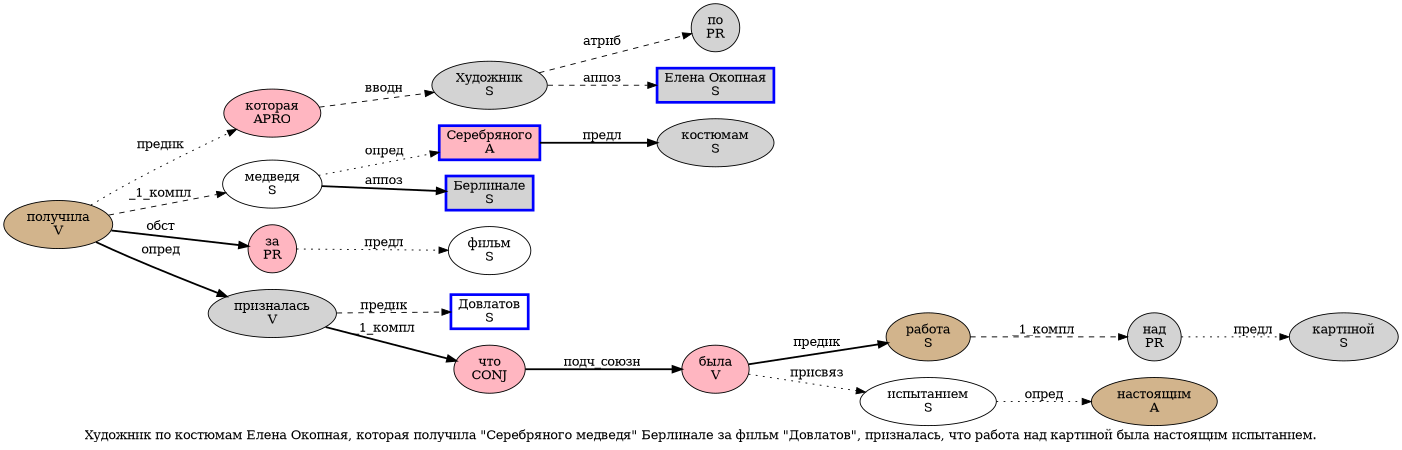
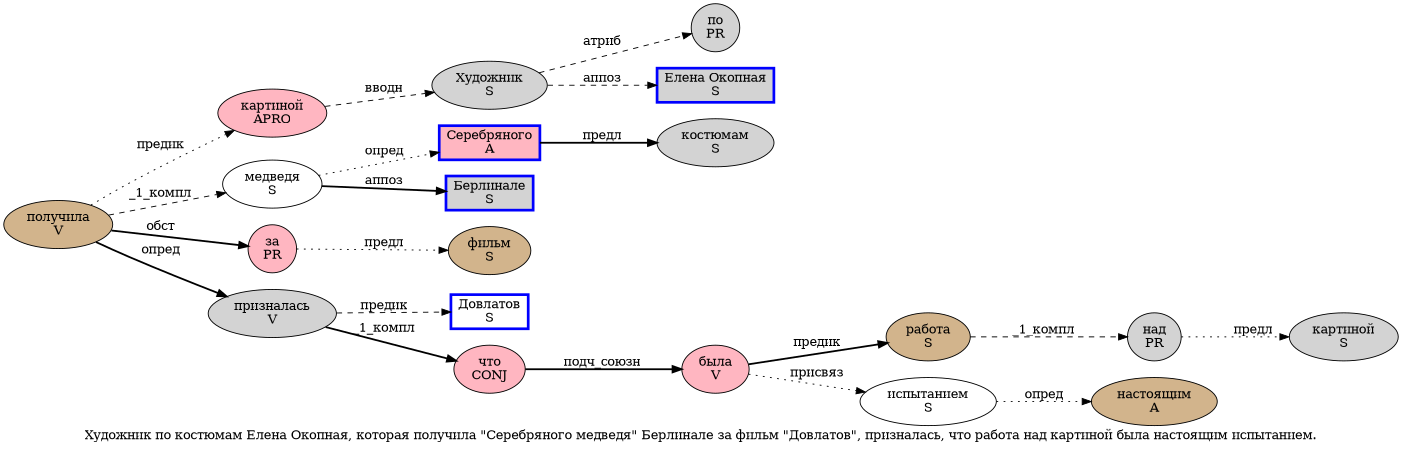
(272, 113) -> (272, 113)
(490, 251) -> (490, 251)
